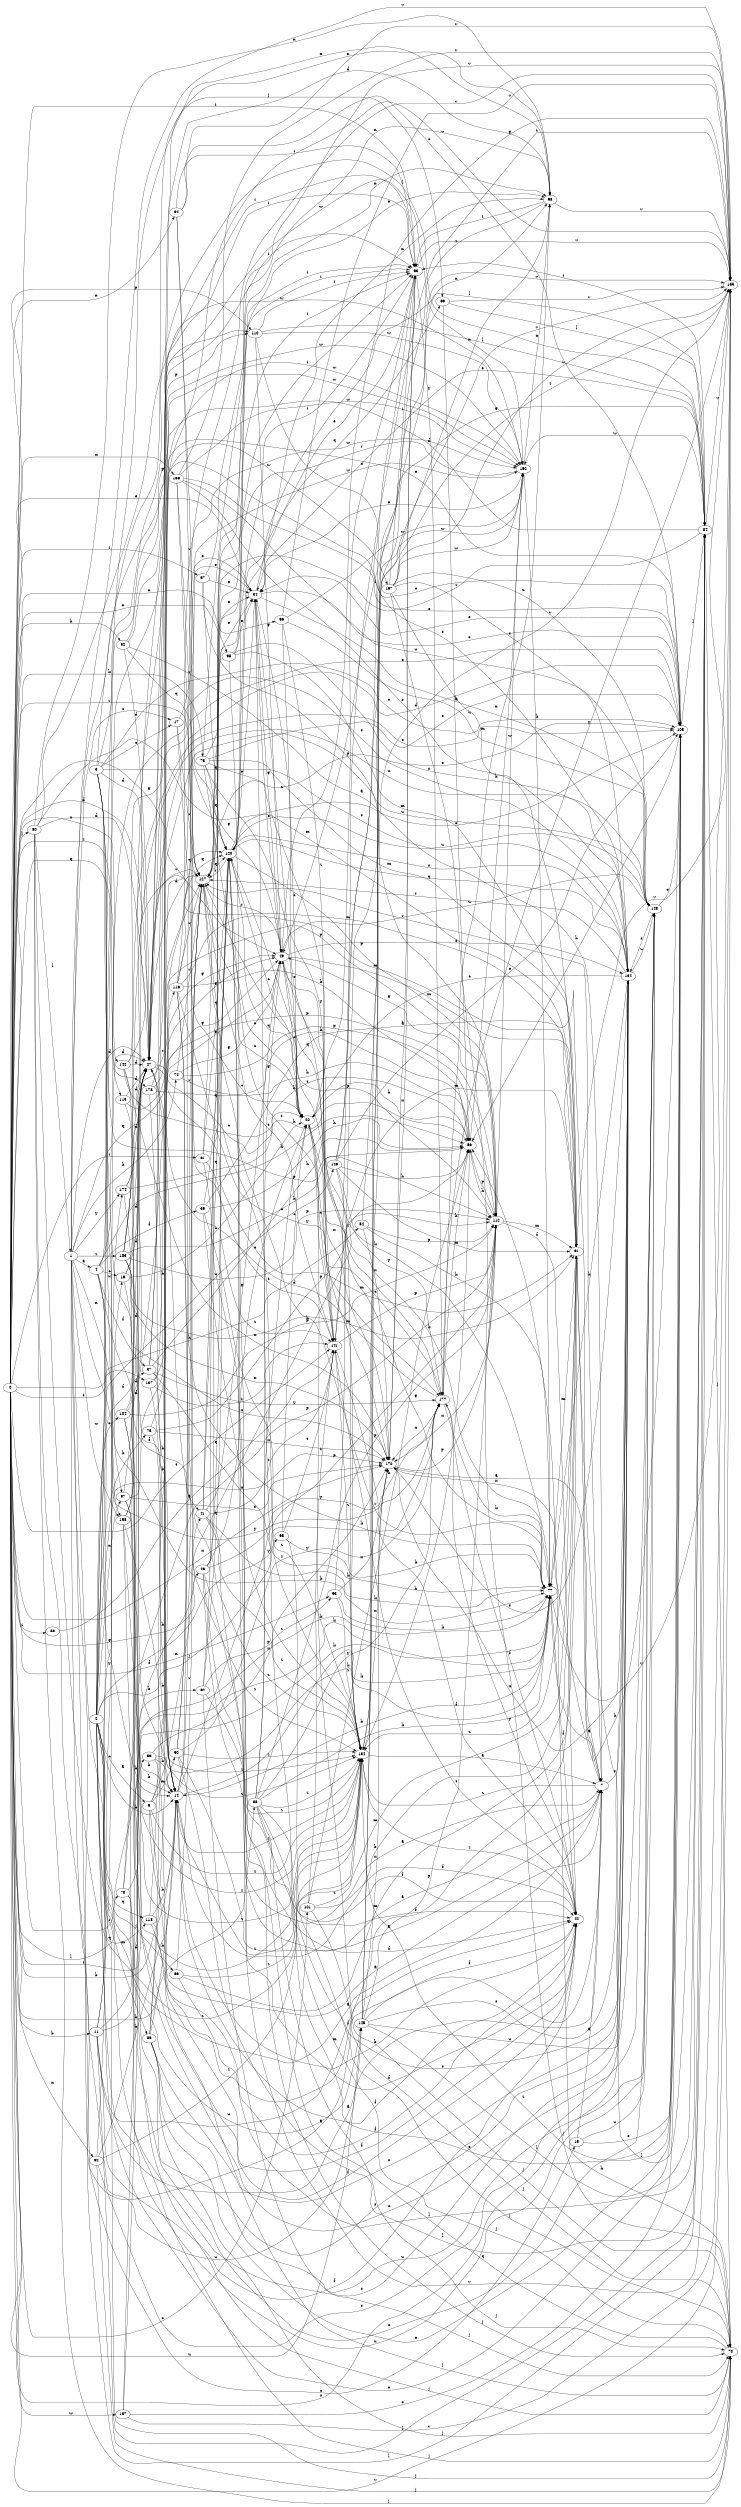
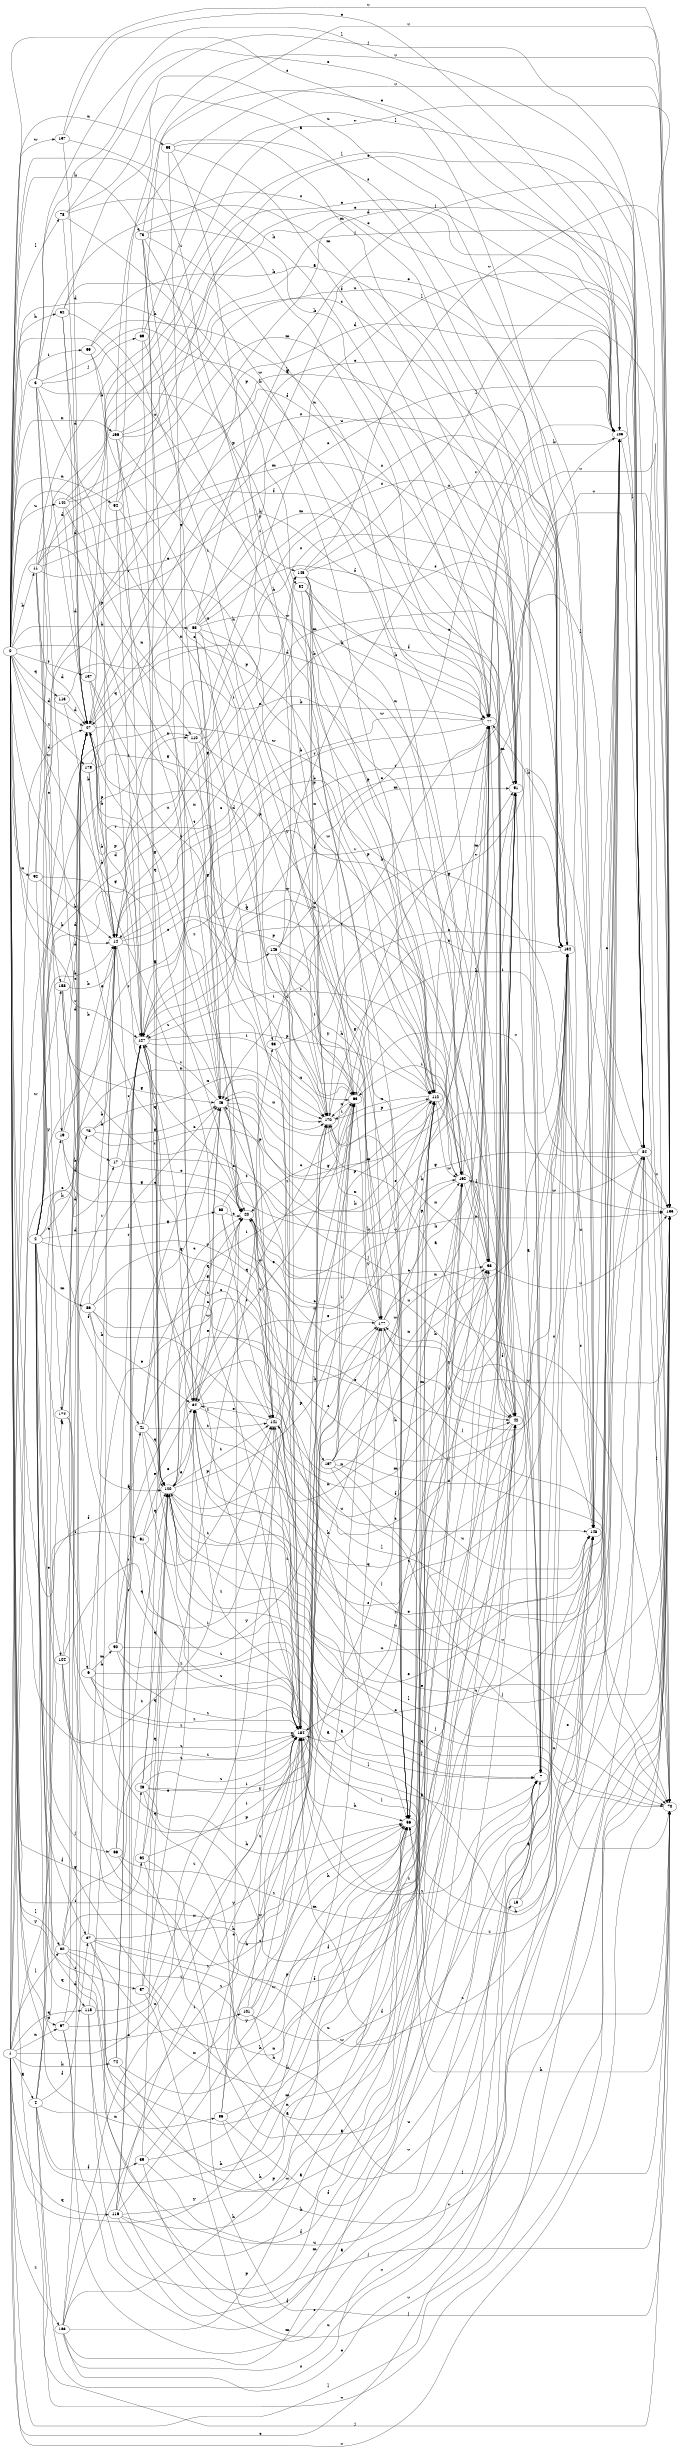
none -> (658, 210)
(251, 580) -> (153, 912)
(53, 1042) -> (26, 1998)
(53, 1631) -> none
